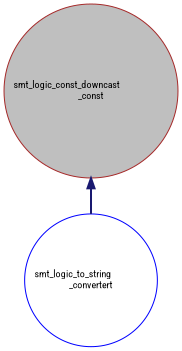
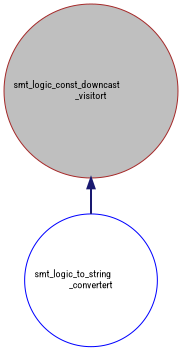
(91, 91) -> (91, 91)
